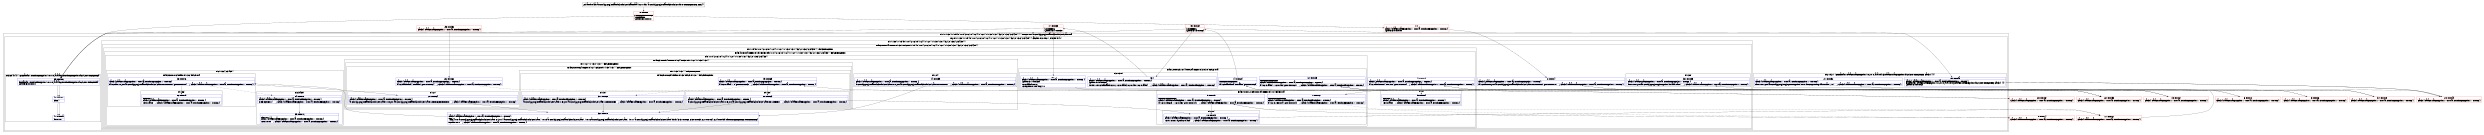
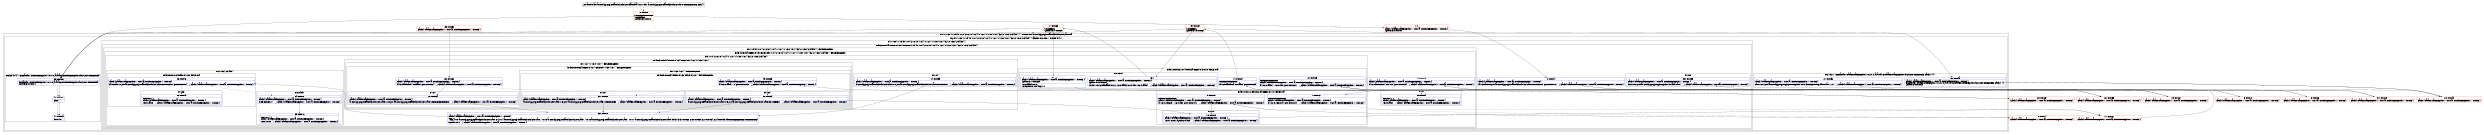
(326, 89) -> (441, 90)
